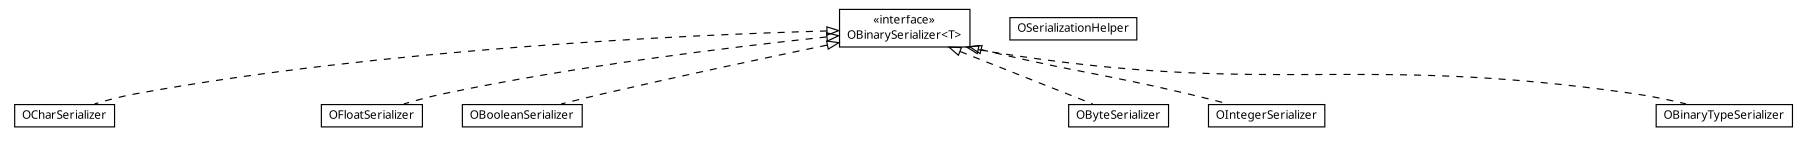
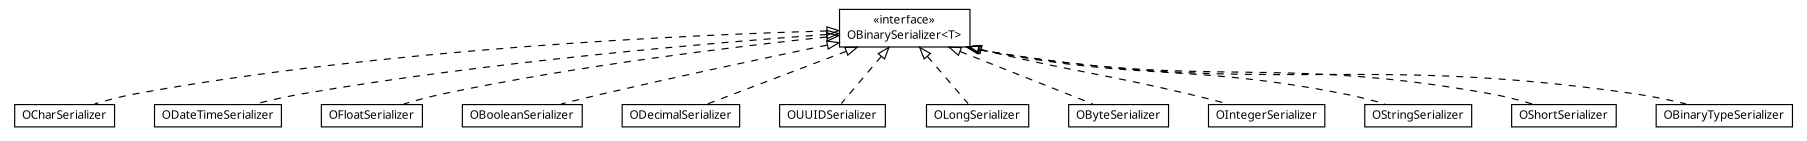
(1073, 28) -> none
none -> (218, 115)
none -> (681, 115)
none -> (832, 115)
none -> (977, 115)
none -> (1418, 115)
none -> (1563, 115)
